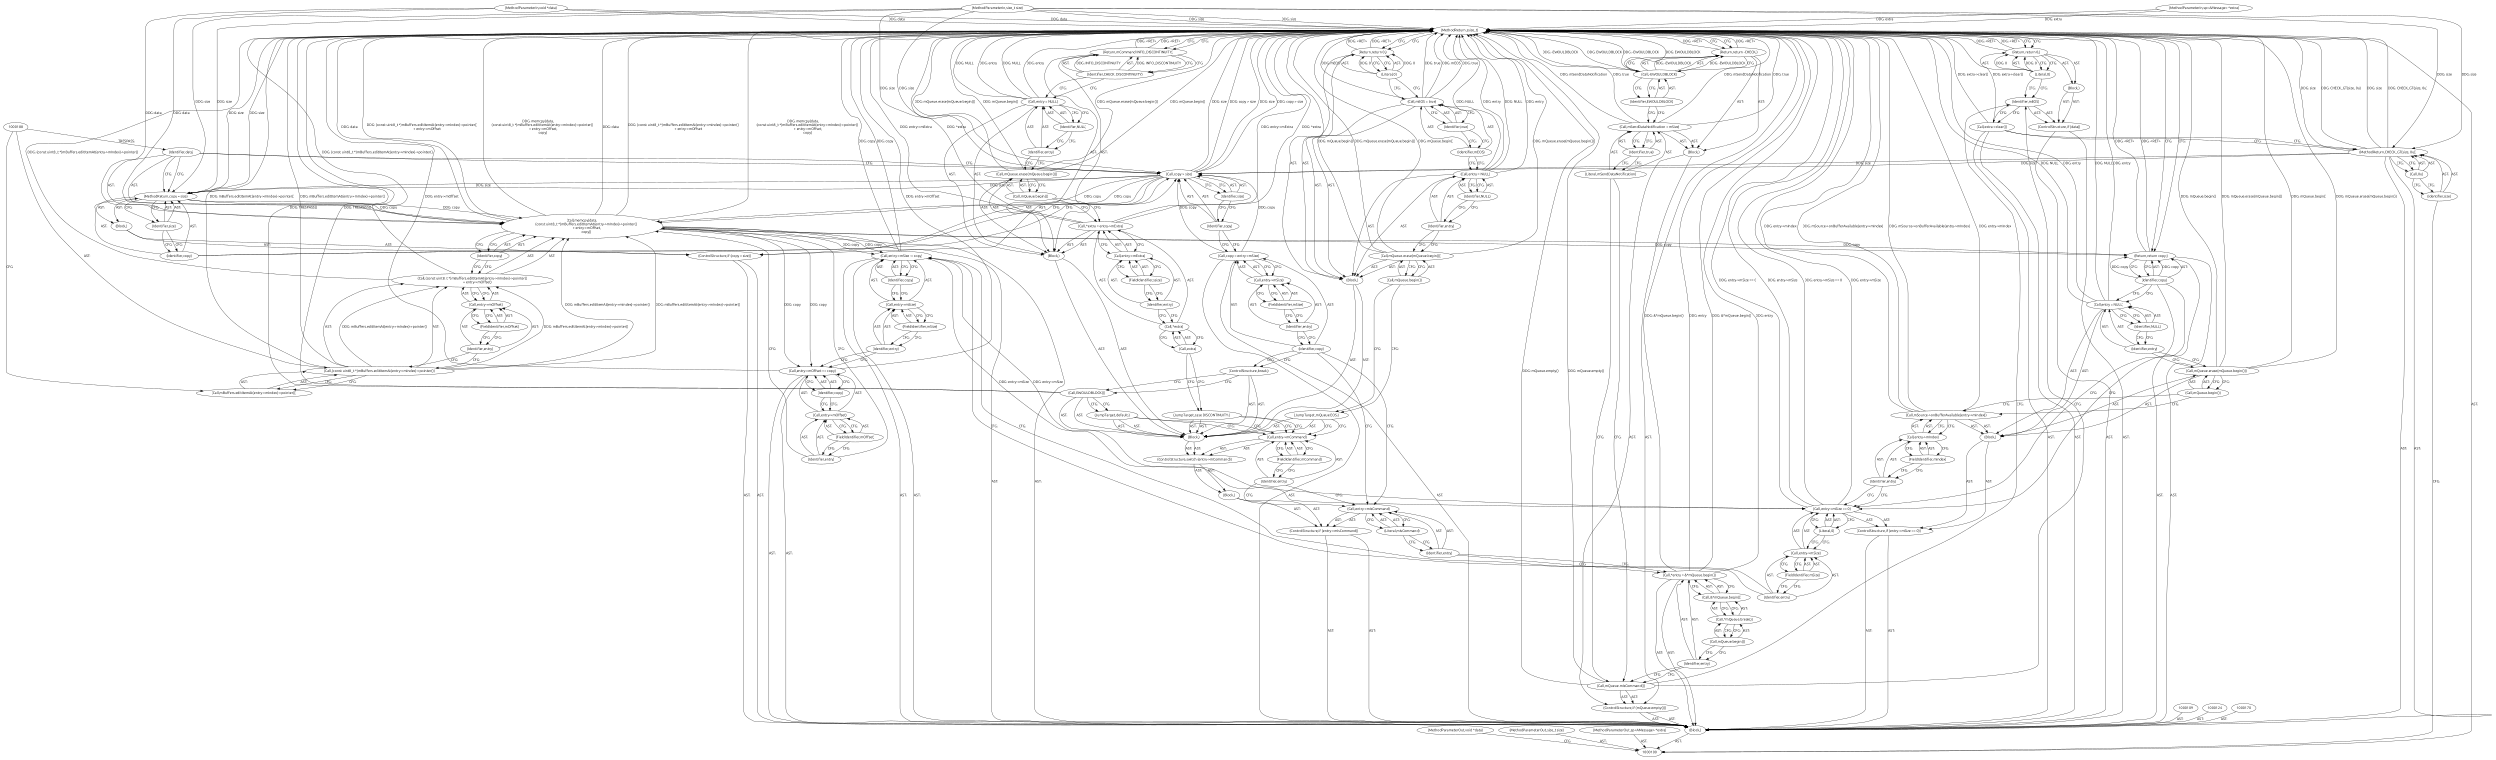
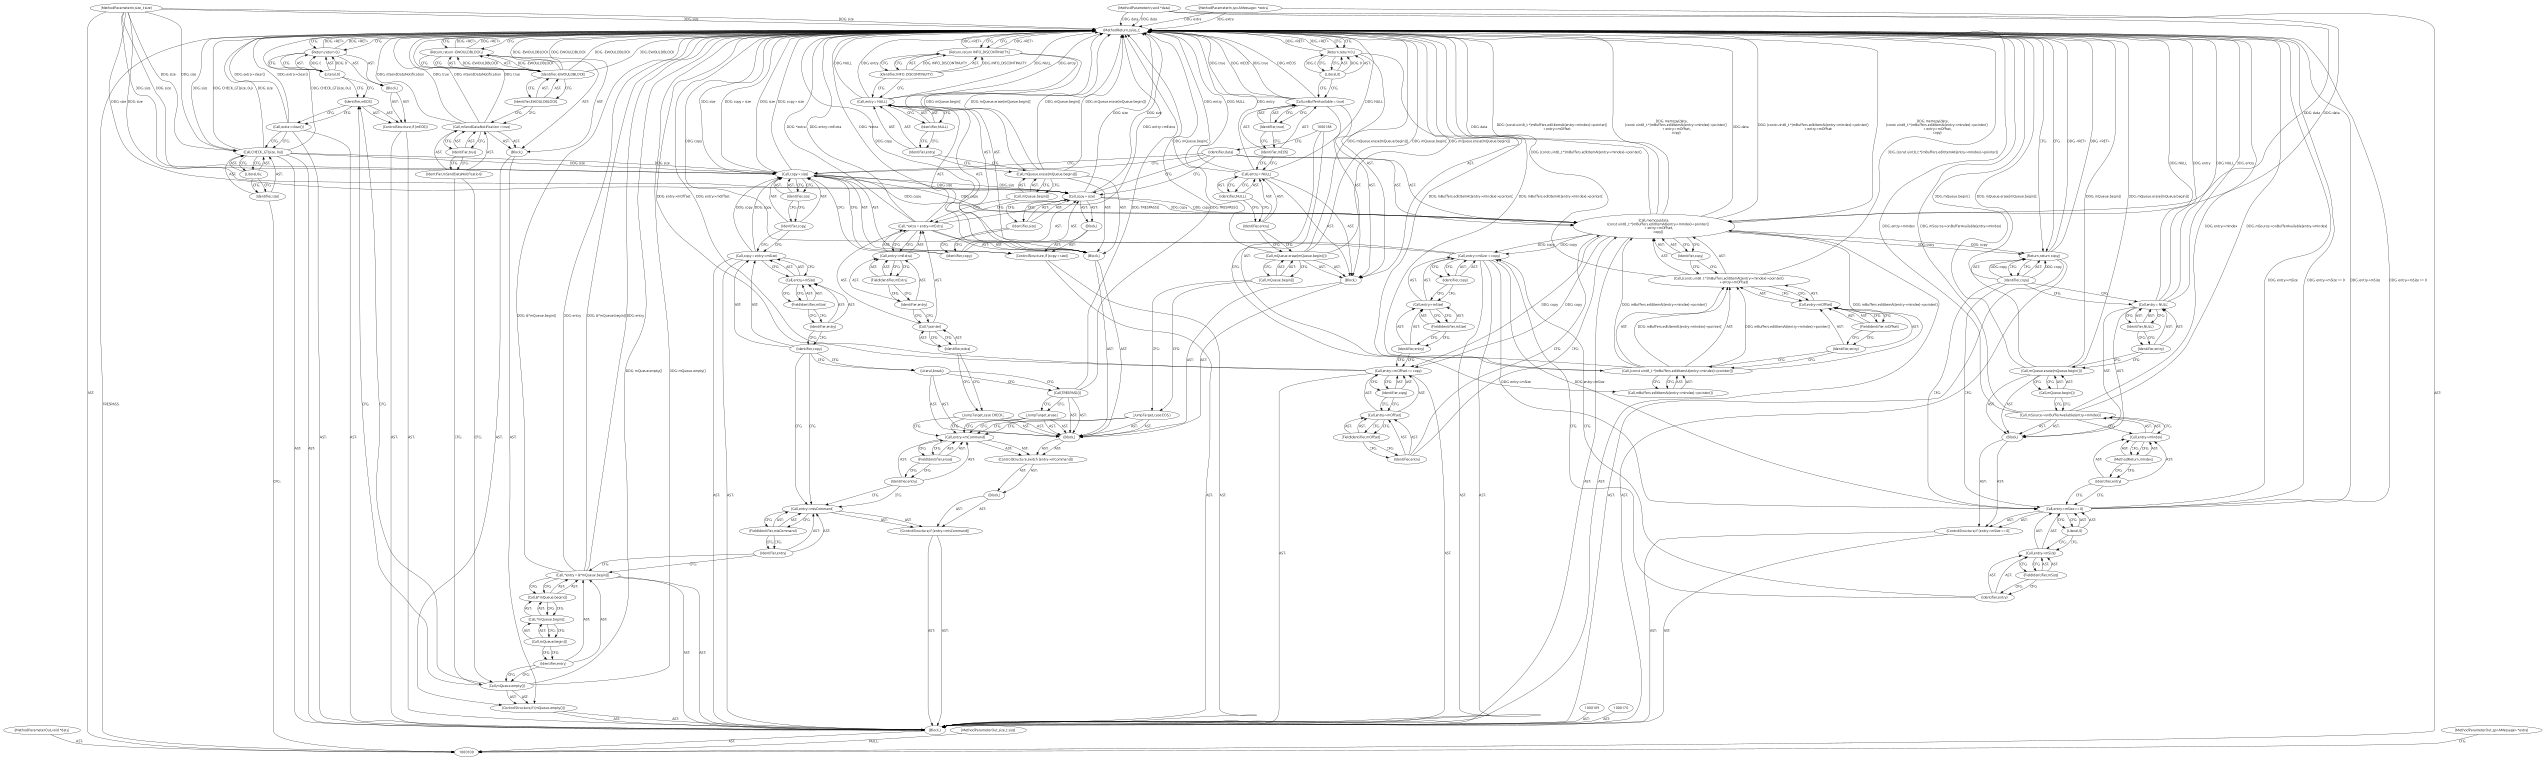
(1138, 52) -> (980, 52)
(1739, 52) -> (457, 52)
(1115, 74) -> (906, 74)
(1659, 74) -> (563, 74)
(1422, 102) -> (1320, 102)
(1650, 127) -> (482, 127)
(2059, 127) -> (405, 127)
(127, 141) -> (1299, 141)
(2388, 152) -> (263, 152)
(1610, 174) -> (454, 174)
(2417, 174) -> (254, 174)
(166, 196) -> (1082, 196)
(1145, 280) -> (889, 280)
(1174, 327) -> (930, 327)
(1188, 349) -> (958, 349)
(1249, 371) -> (932, 371)
(1087, 393) -> (1068, 393)
(2475, 404) -> (111, 404)
(1112, 415) -> (1042, 415)
(1202, 415) -> (983, 415)
(1317, 415) -> (1152, 415)
(1299, 460) -> (935, 460)
(1928, 460) -> (2134, 460)
(1402, 531) -> (773, 531)
none -> (88, 550)
(1734, 620) -> (547, 620)
(1621, 686) -> (507, 686)
(2215, 708) -> none
none -> (2386, 733)
(1568, 741) -> (80, 741)
(1604, 741) -> (874, 741)
(1645, 741) -> (2463, 741)
